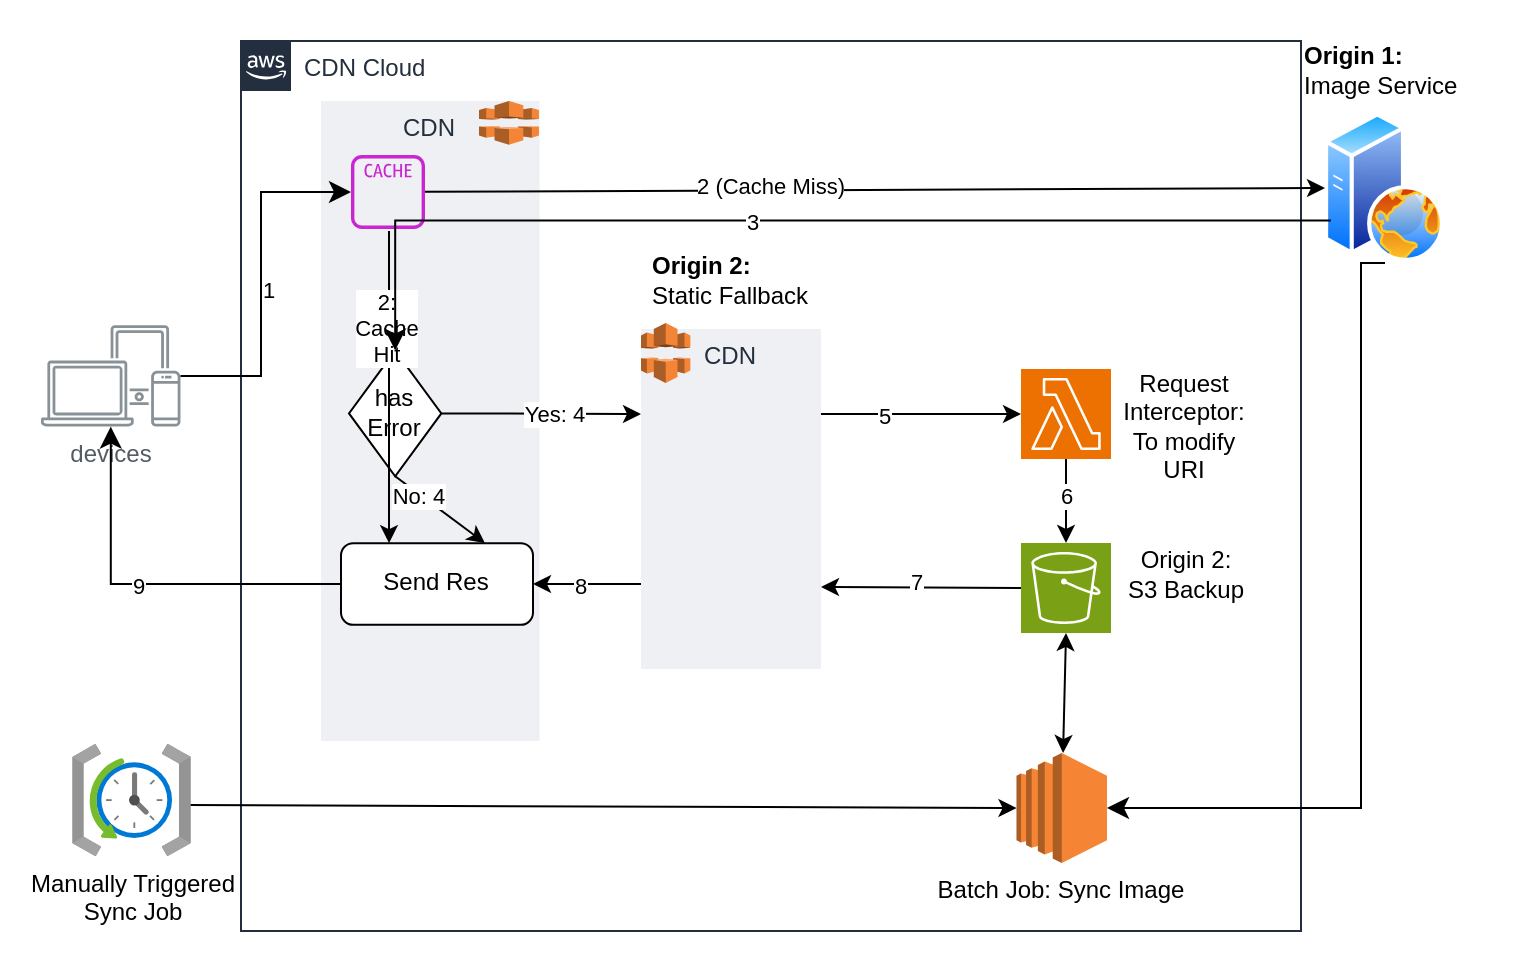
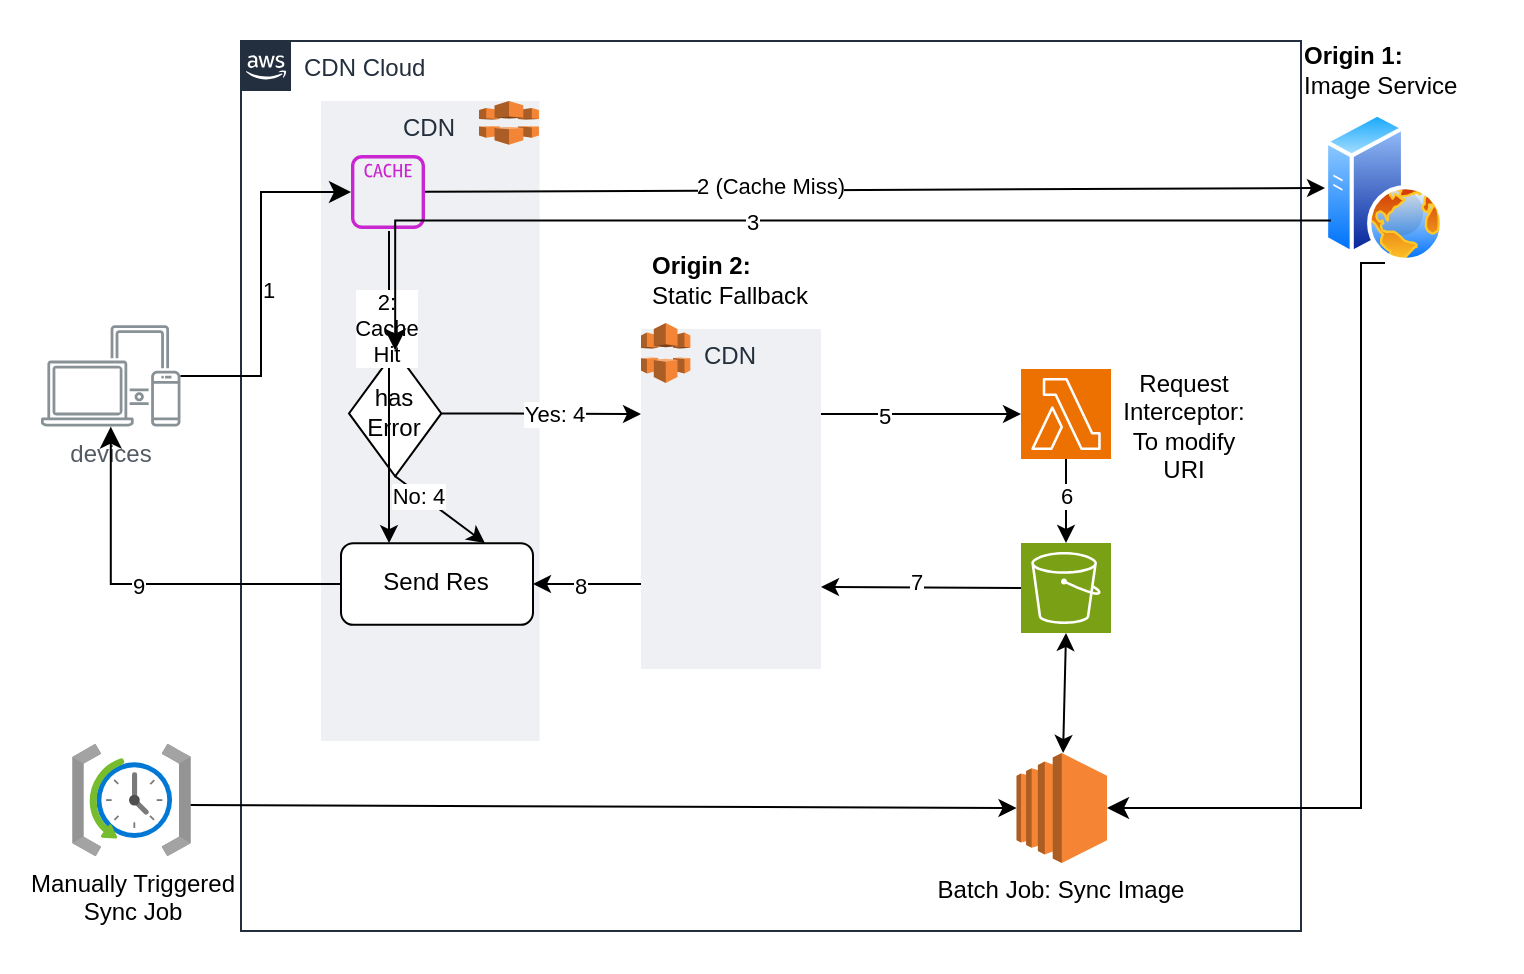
(1187, 575) -> none
